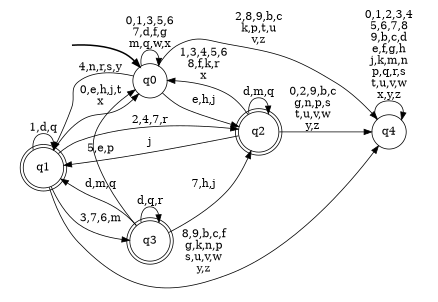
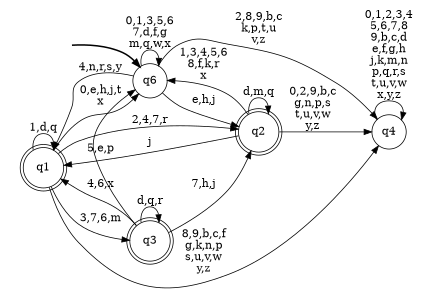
(150, 81) -> (150, 81)
(101, 184) -> (101, 184)
